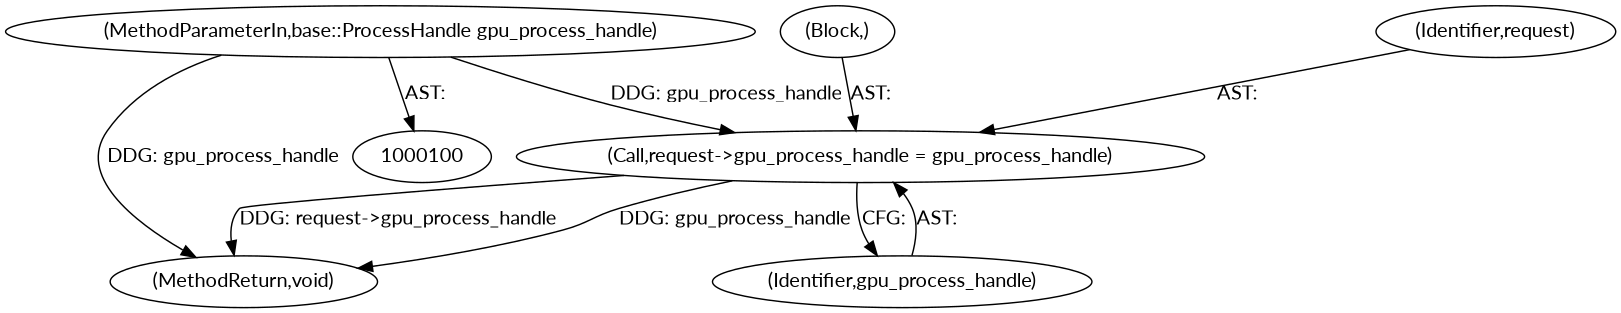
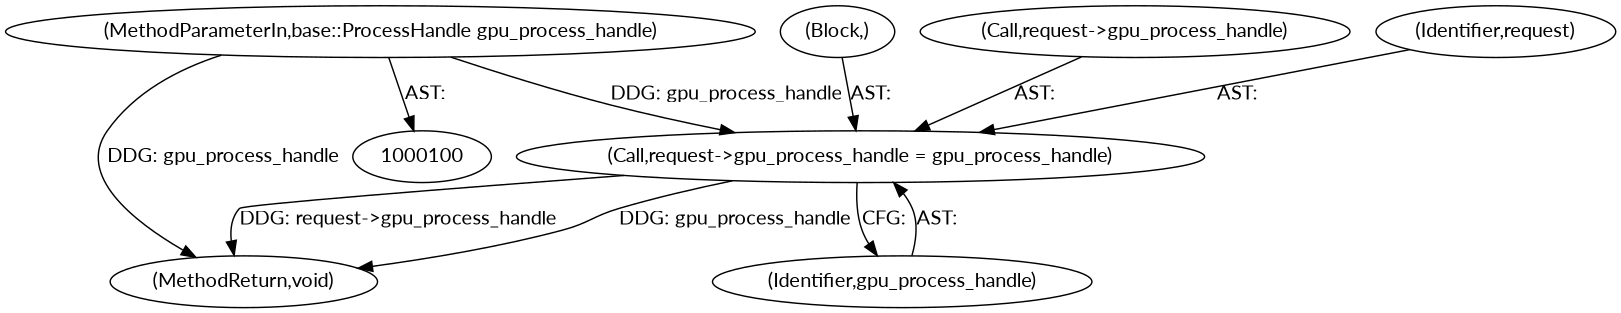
none -> (1135, 32)
